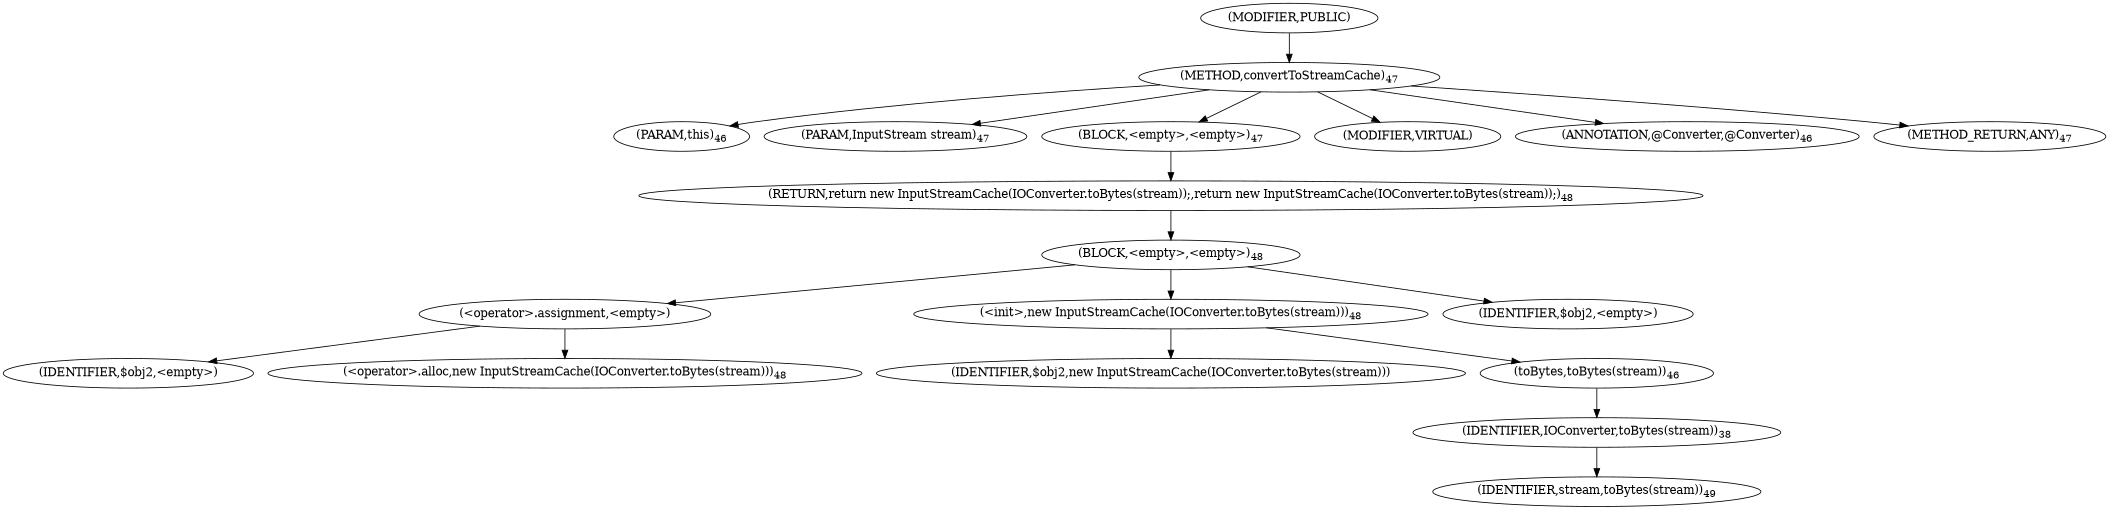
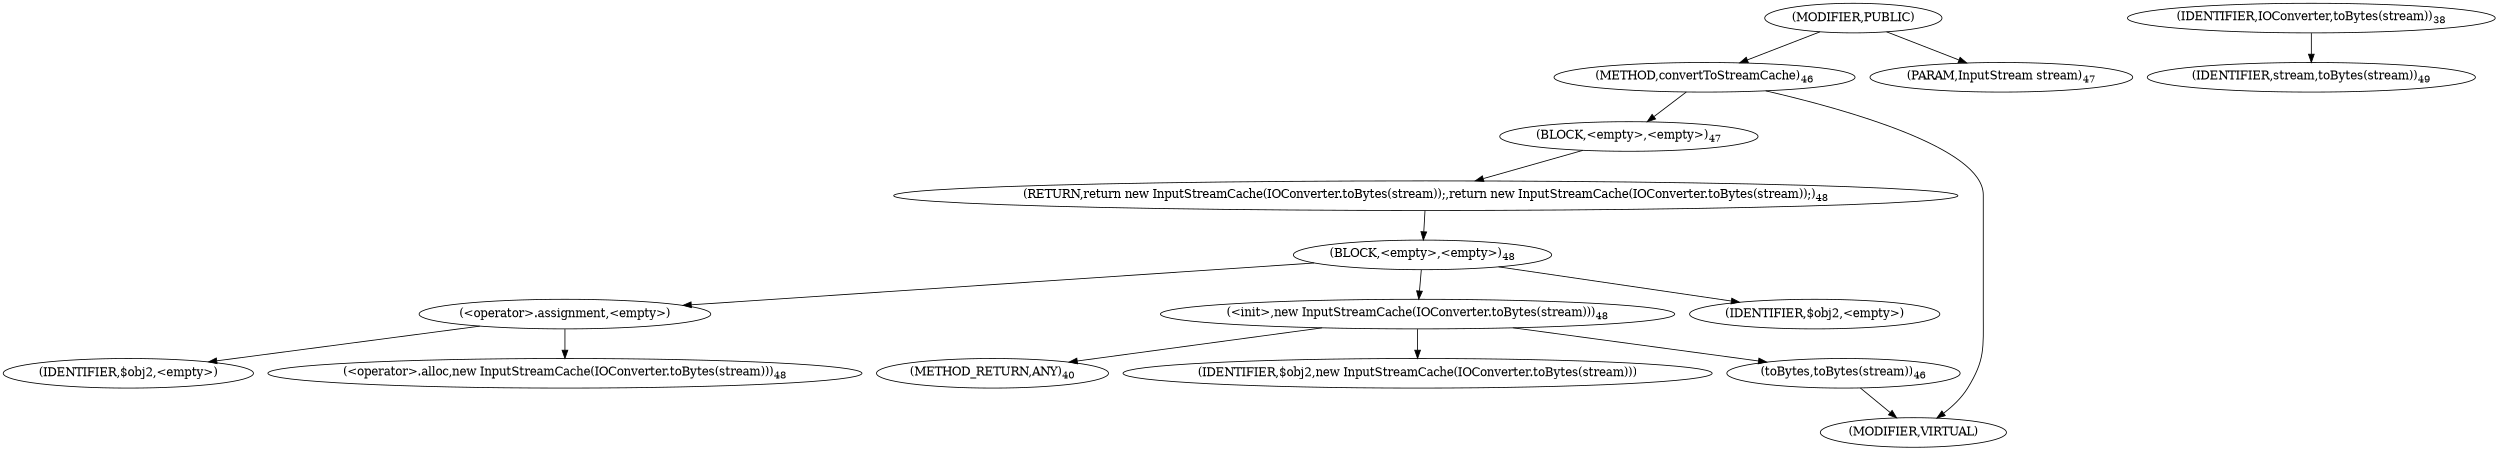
(1392, 76) -> (1807, 76)
(1656, 104) -> (1200, 344)
(1095, 107) -> (1923, 46)
(2066, 135) -> (1069, 372)
(682, 136) -> none
(1687, 136) -> none
(1597, 399) -> (1875, 400)
